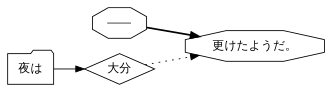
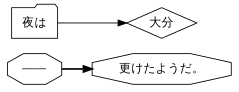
(168, 61) -> none
